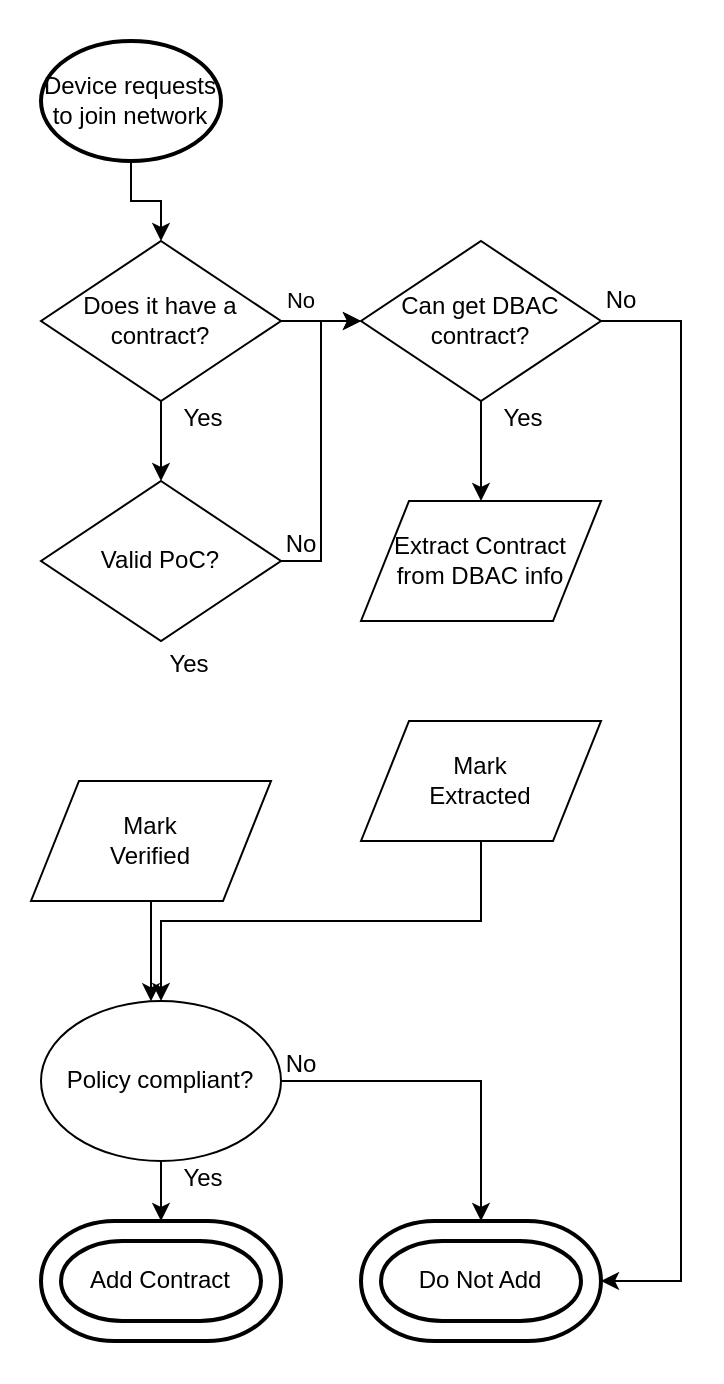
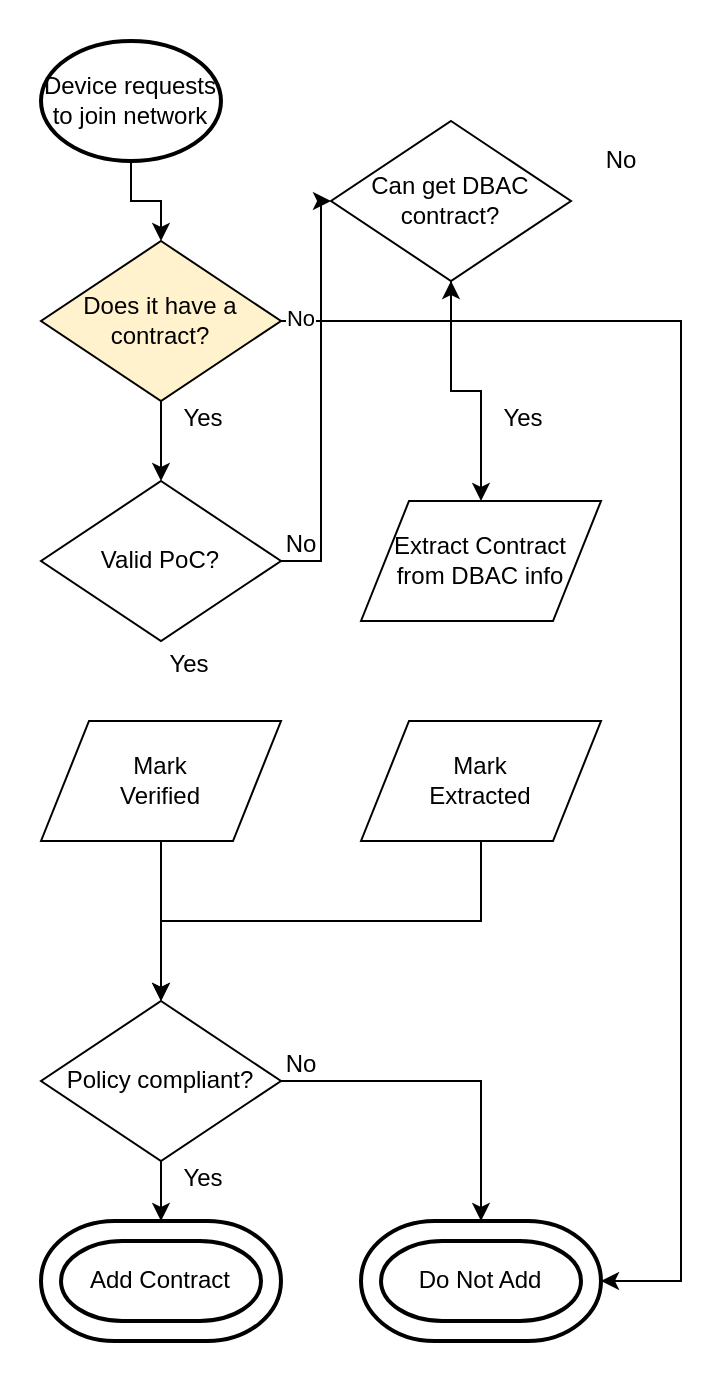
(161, 321) -> (161, 321)
(481, 321) -> (451, 201)
(151, 841) -> (161, 781)
(161, 1081) -> (161, 1081)
